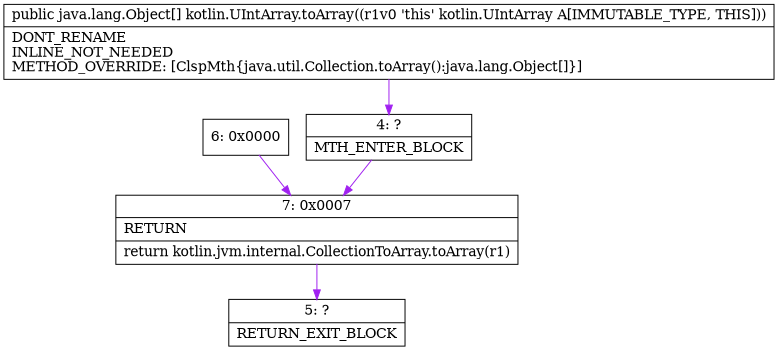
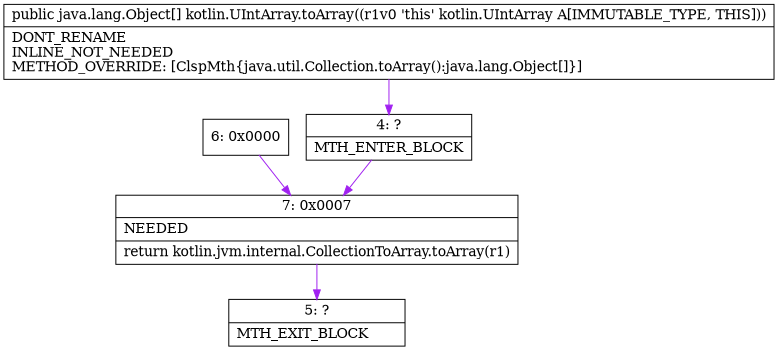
(155, 229) -> (156, 229)
(317, 334) -> (303, 334)
